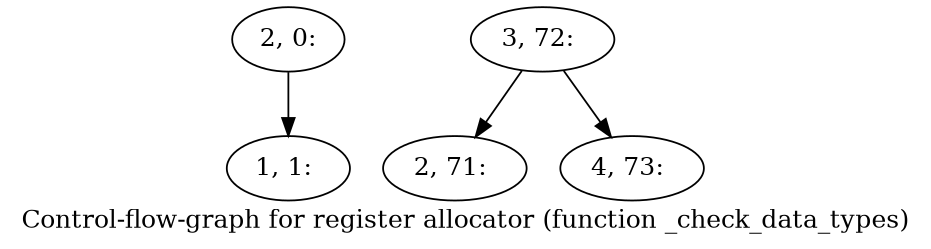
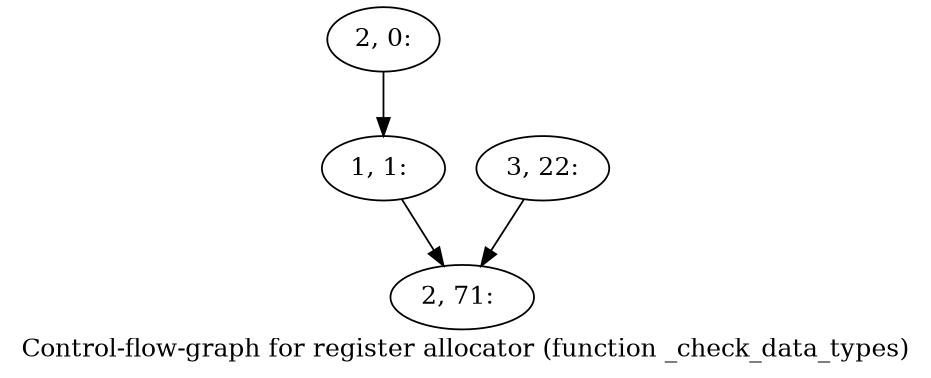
(543, 39) -> (543, 168)
(632, 168) -> none
none -> (418, 225)
